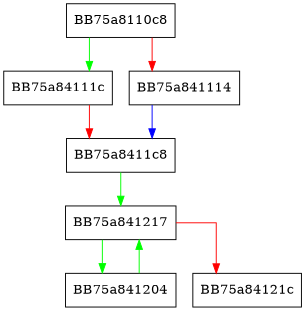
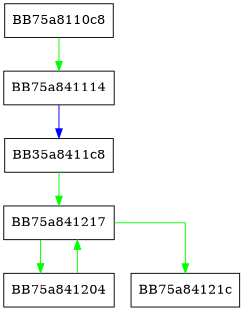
(152, 50) -> (59, 50)
(58, 88) -> none
(121, 155) -> (59, 155)
(216, 223) -> (170, 223)
